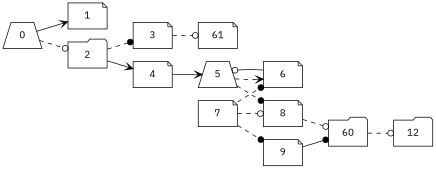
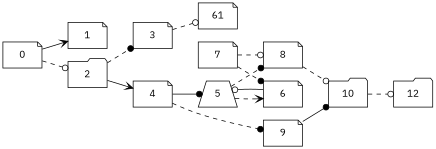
(22, 35) -> (22, 55)
(184, 75) -> (184, 94)
(248, 132) -> (214, 118)
(348, 133) -> (348, 94)
